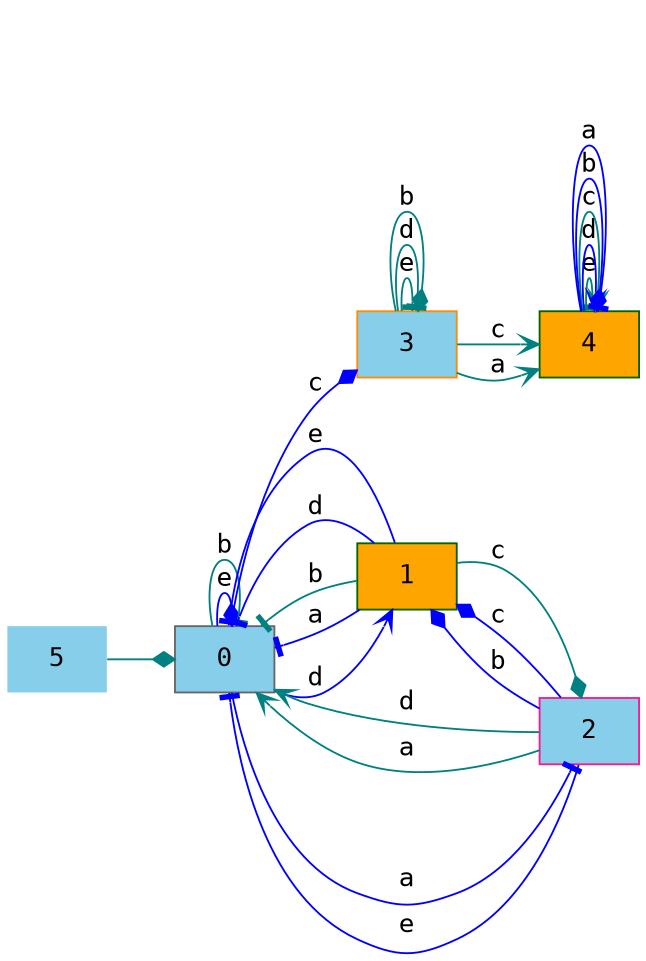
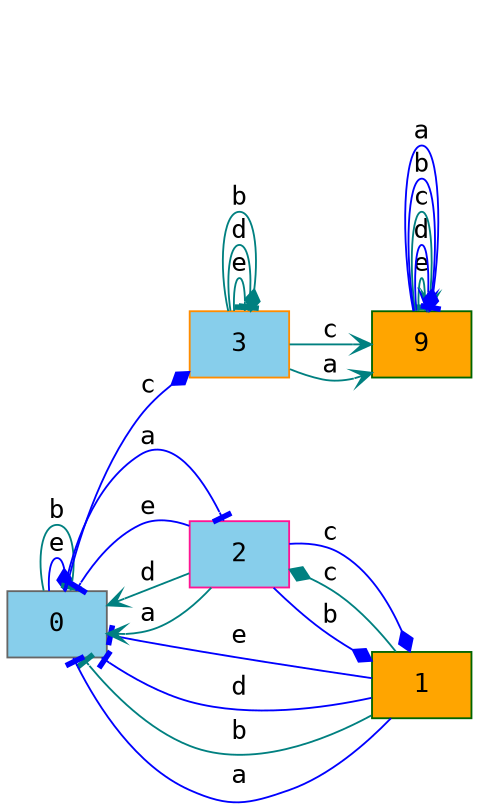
(589, 344) -> (422, 344)
(57, 659) -> none
(340, 682) -> none
